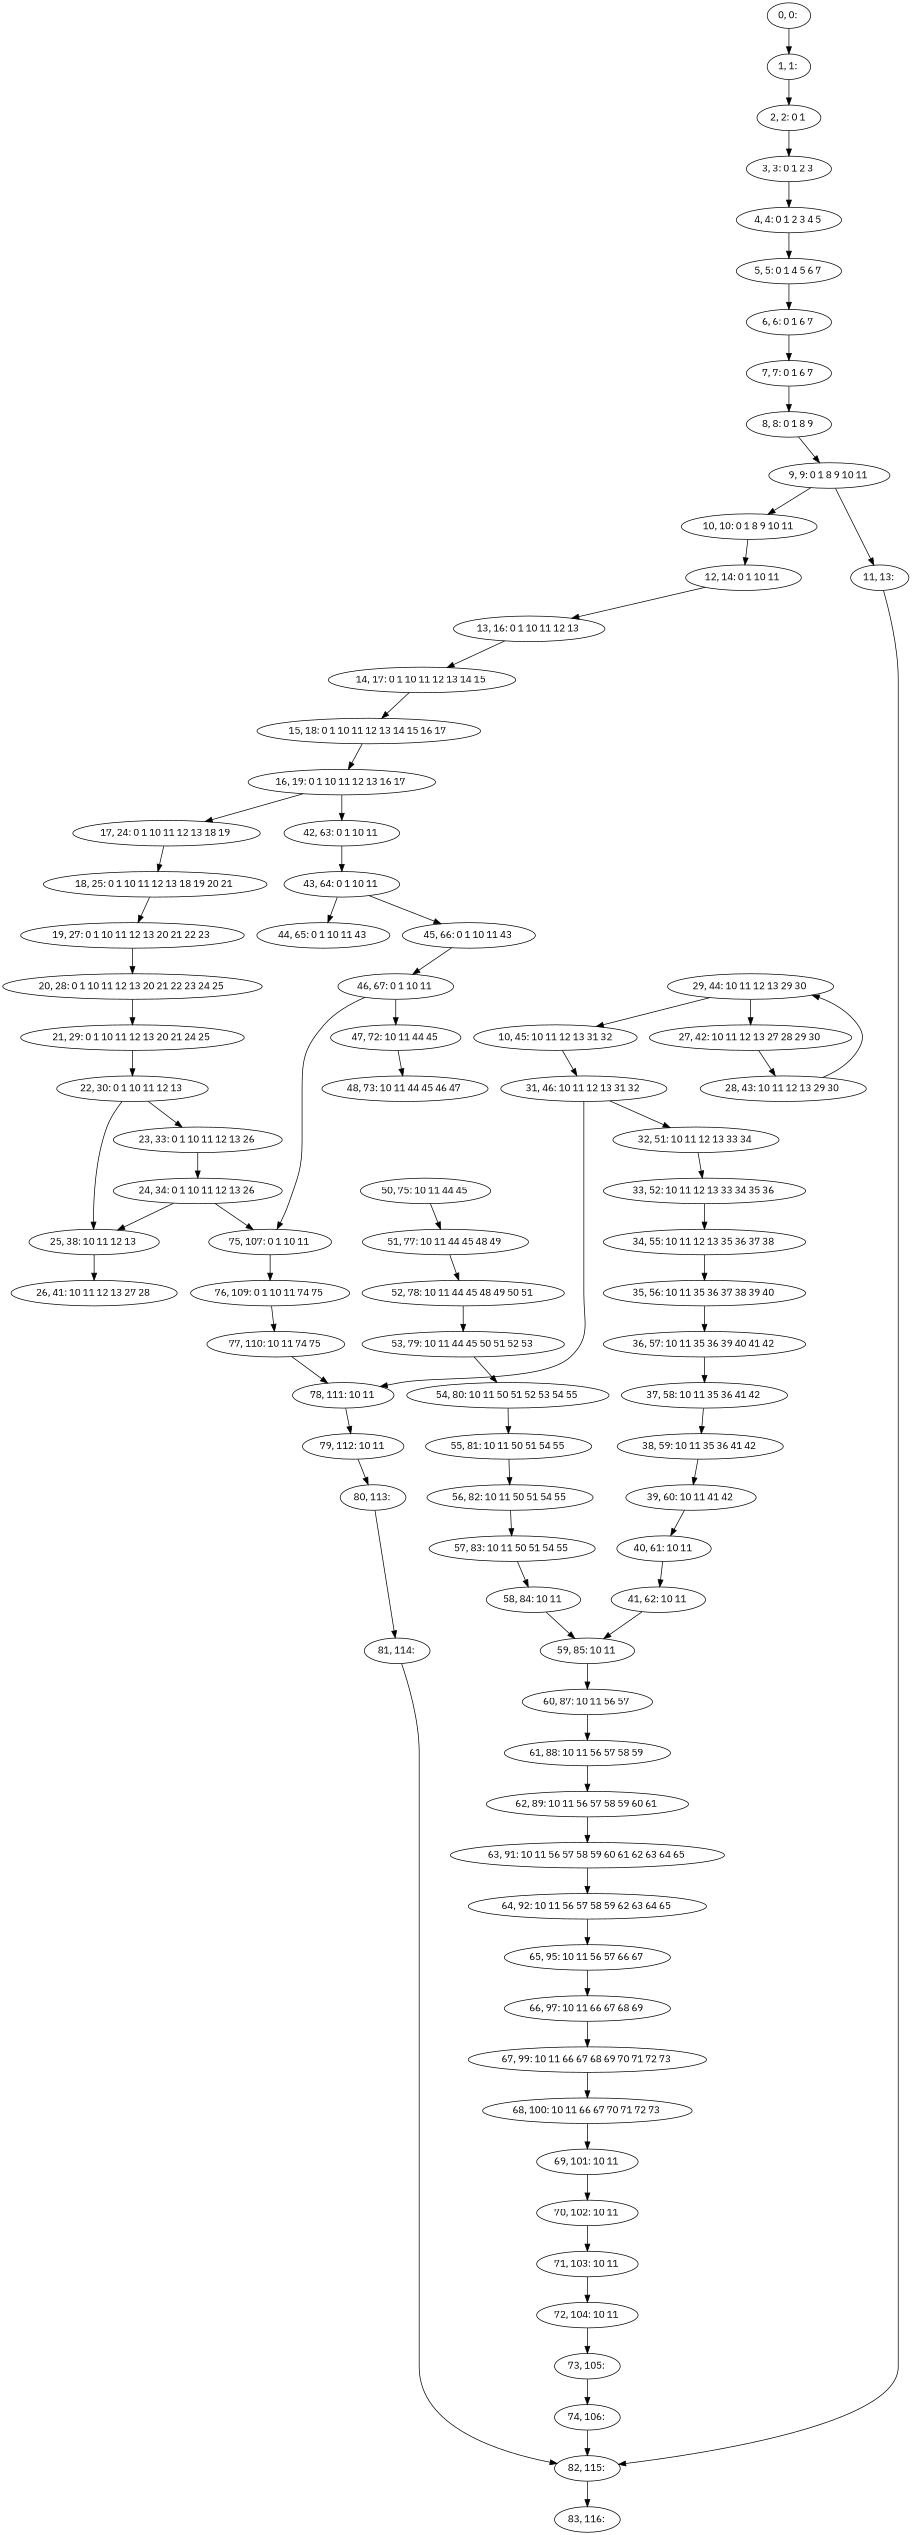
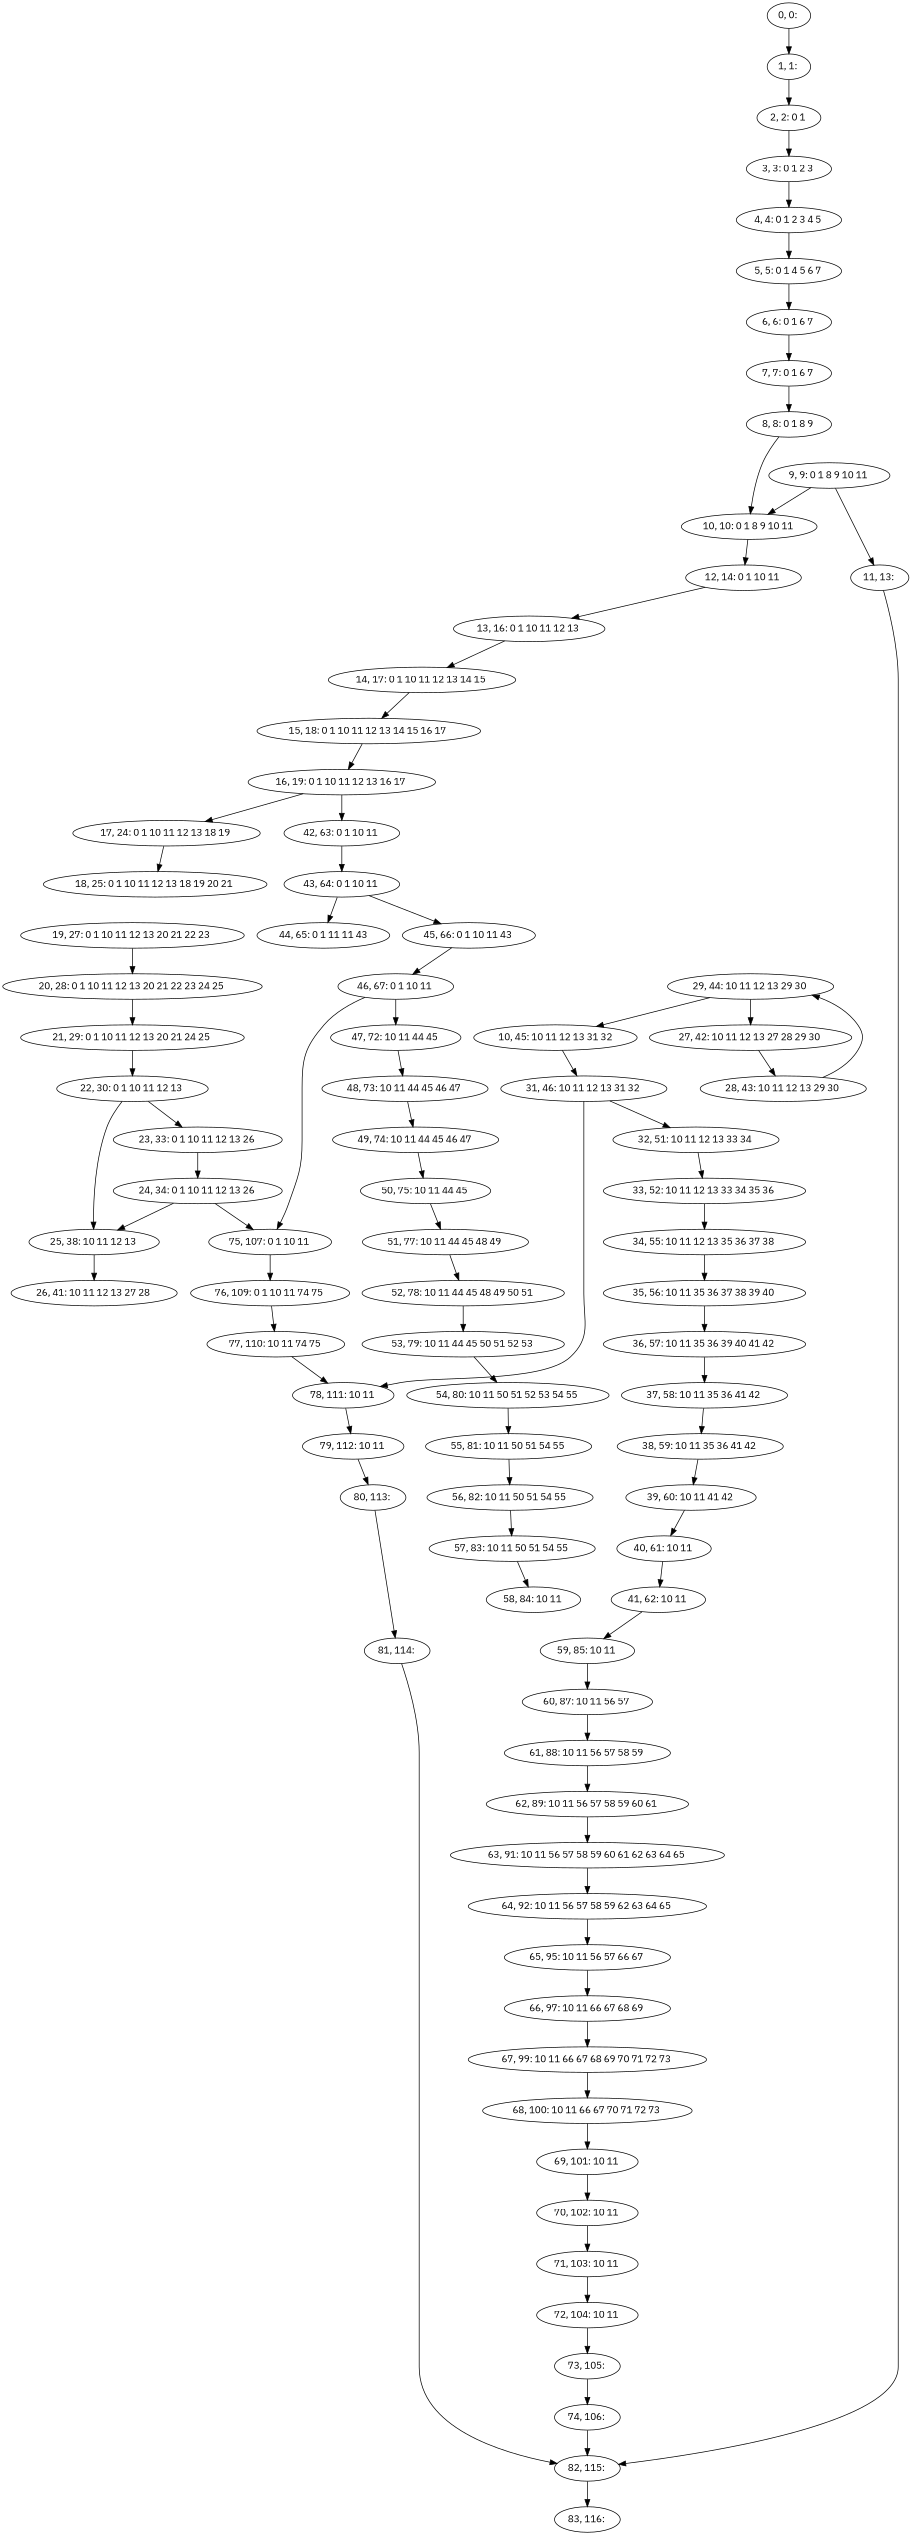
(807, 447) -> (760, 470)
(145, 907) -> none
(323, 935) -> (323, 935)
none -> (416, 1140)
(558, 1623) -> none
